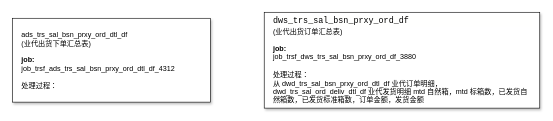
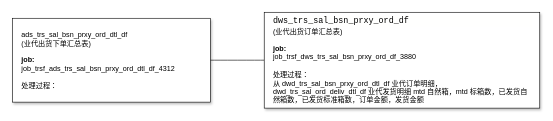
none -> (237, 60)
